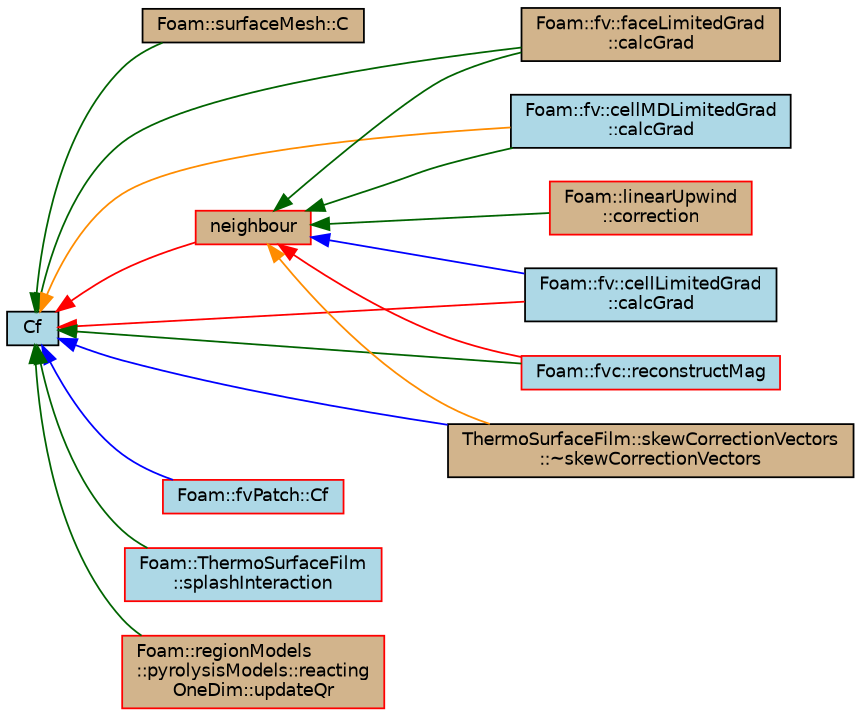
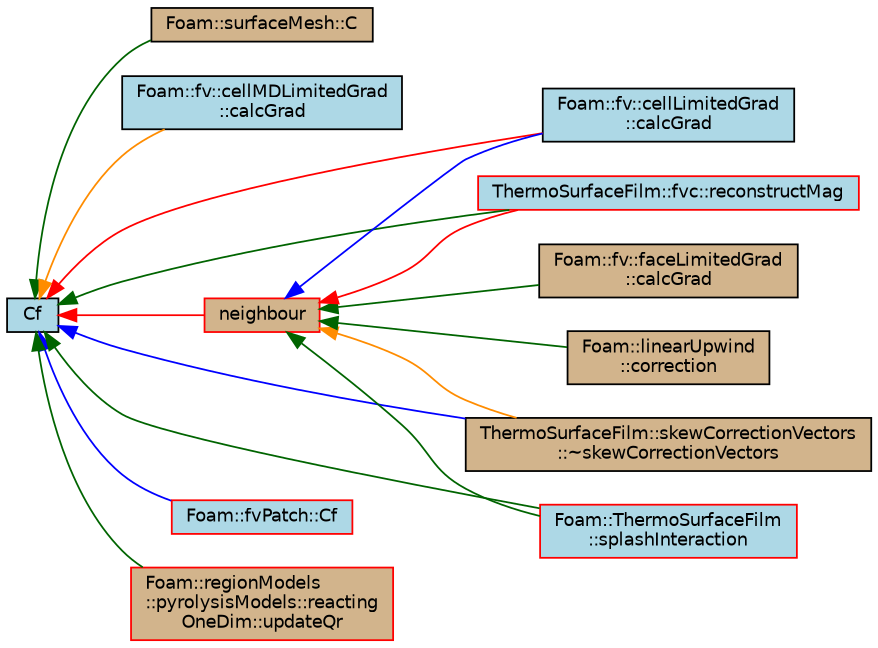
(232, 98) -> none
(417, 173) -> (416, 440)
(651, 208) -> (668, 358)
(651, 373) -> (668, 193)
